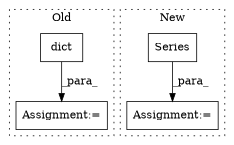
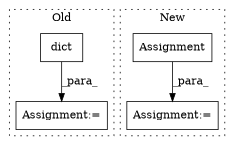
(173, 48) -> (173, 48)
